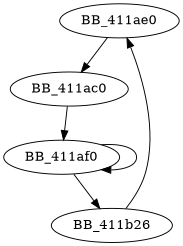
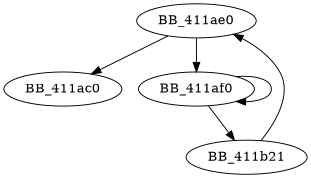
(66, 118) -> (196, 50)
(112, 225) -> (247, 157)
